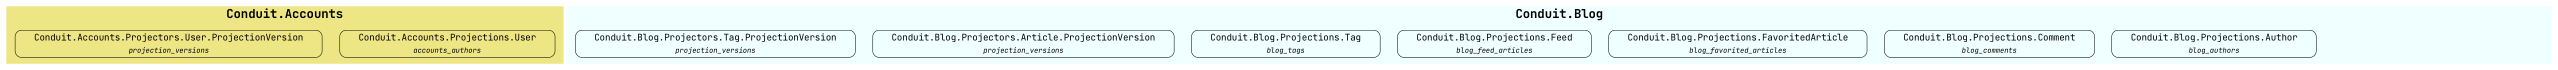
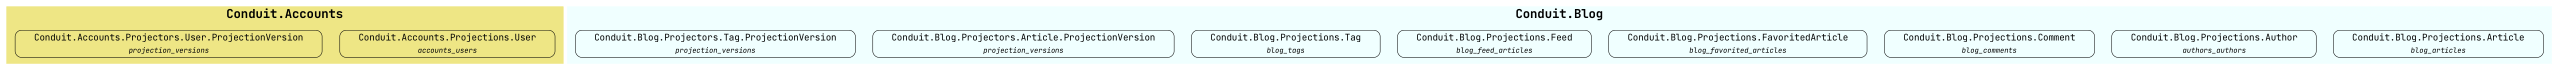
none -> (2438, 44)
(447, 50) -> (447, 50)
(2214, 50) -> (2214, 50)
